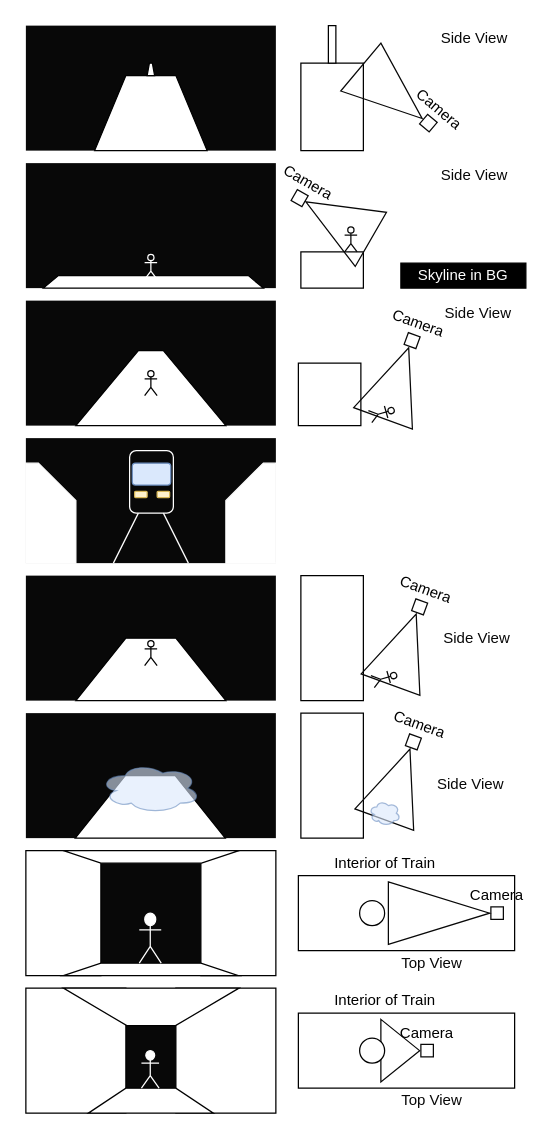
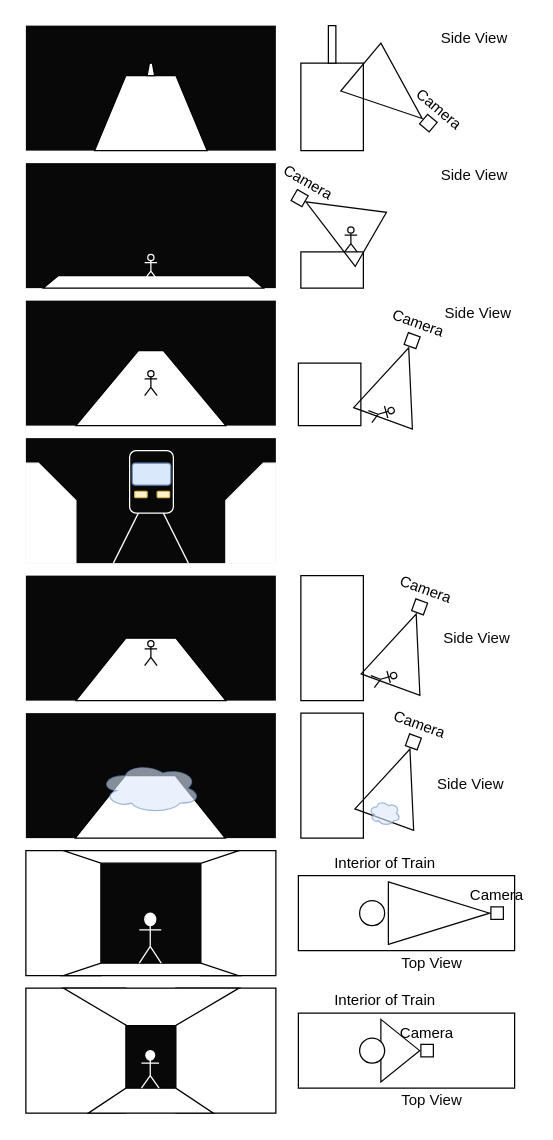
(463, 276) -> none
